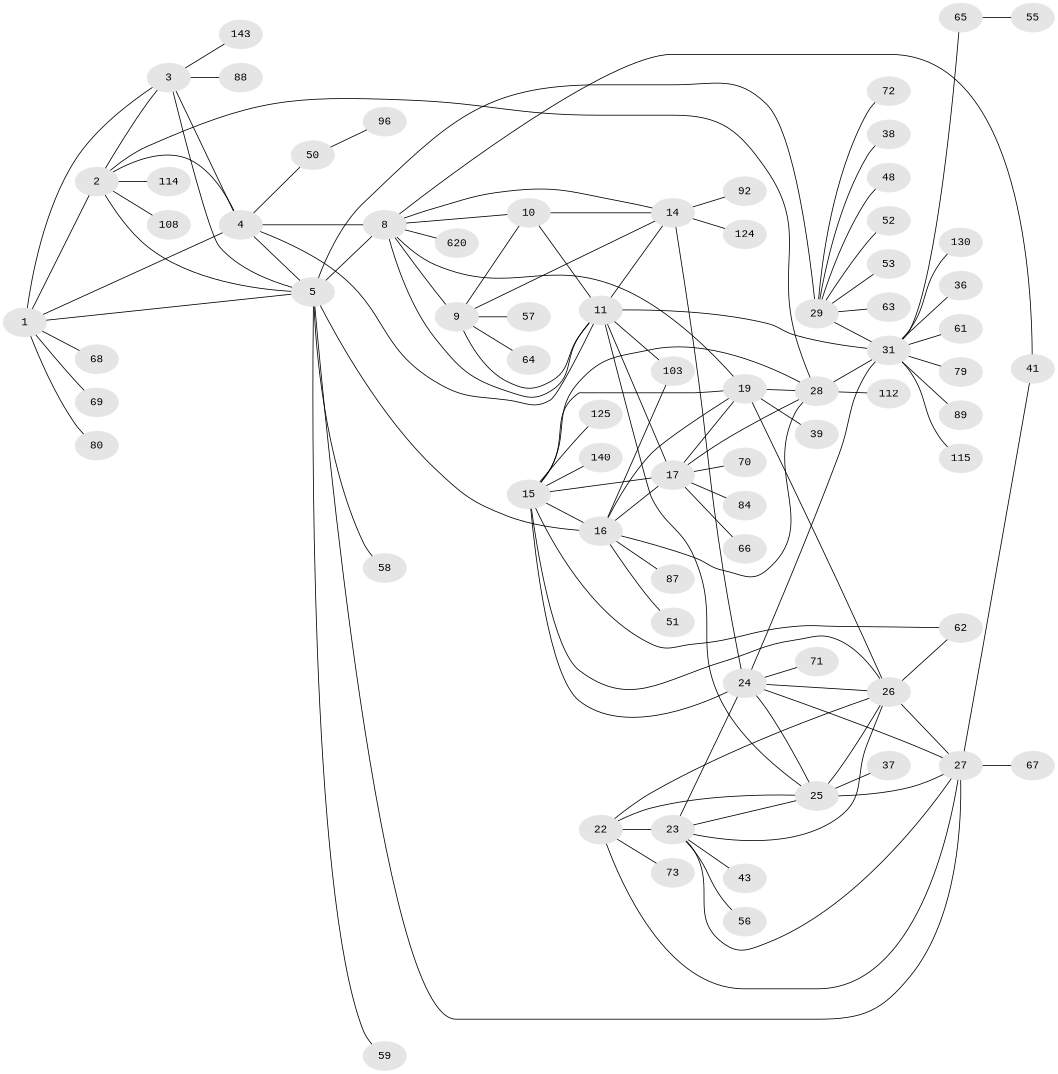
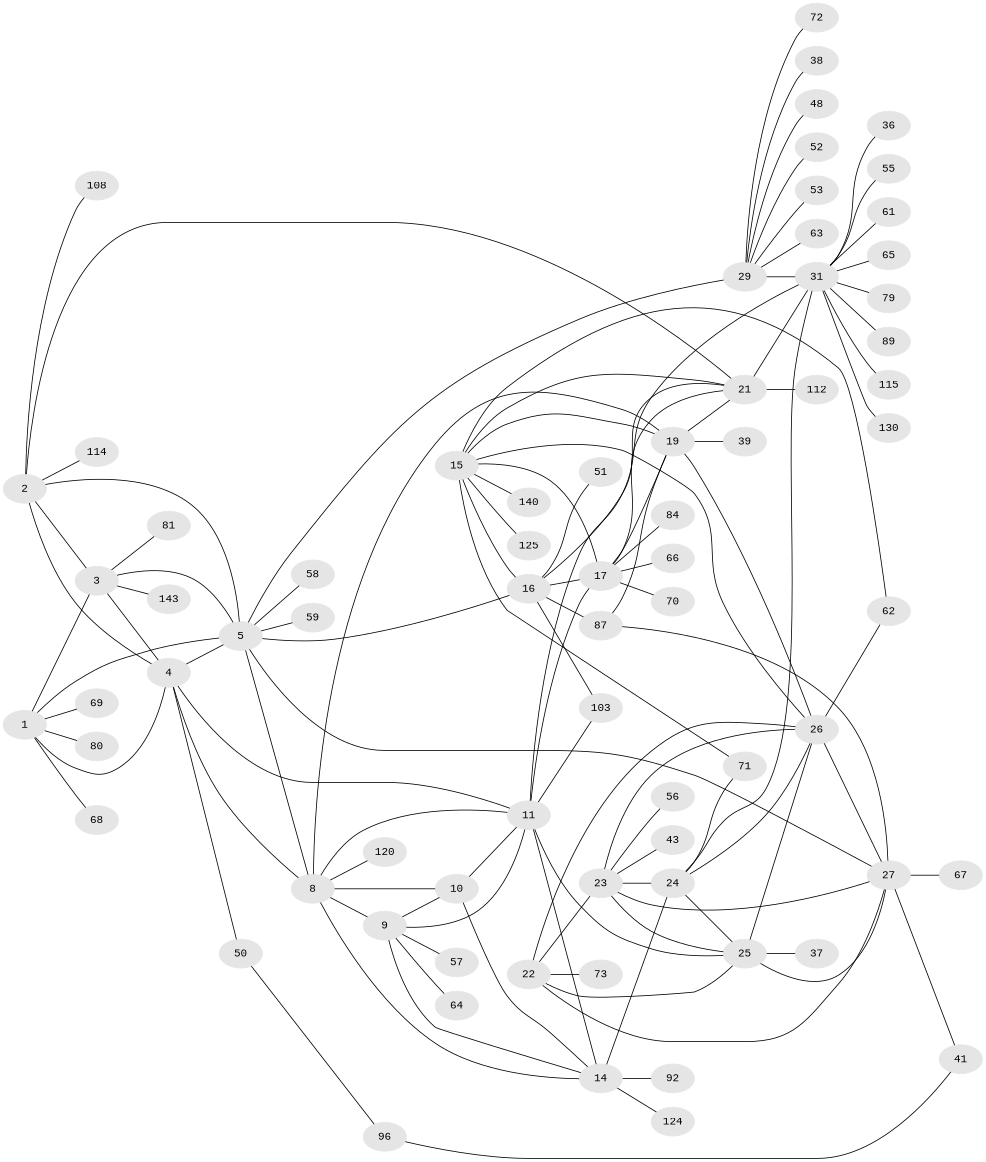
(997, 18) -> (857, 209)
(803, 54) -> (693, 1158)
(241, 78) -> (169, 526)
(457, 243) -> (385, 852)
(61, 252) -> none
(817, 391) -> (745, 390)
(655, 450) -> (641, 535)
(566, 683) -> (542, 634)
(854, 722) -> (811, 685)
